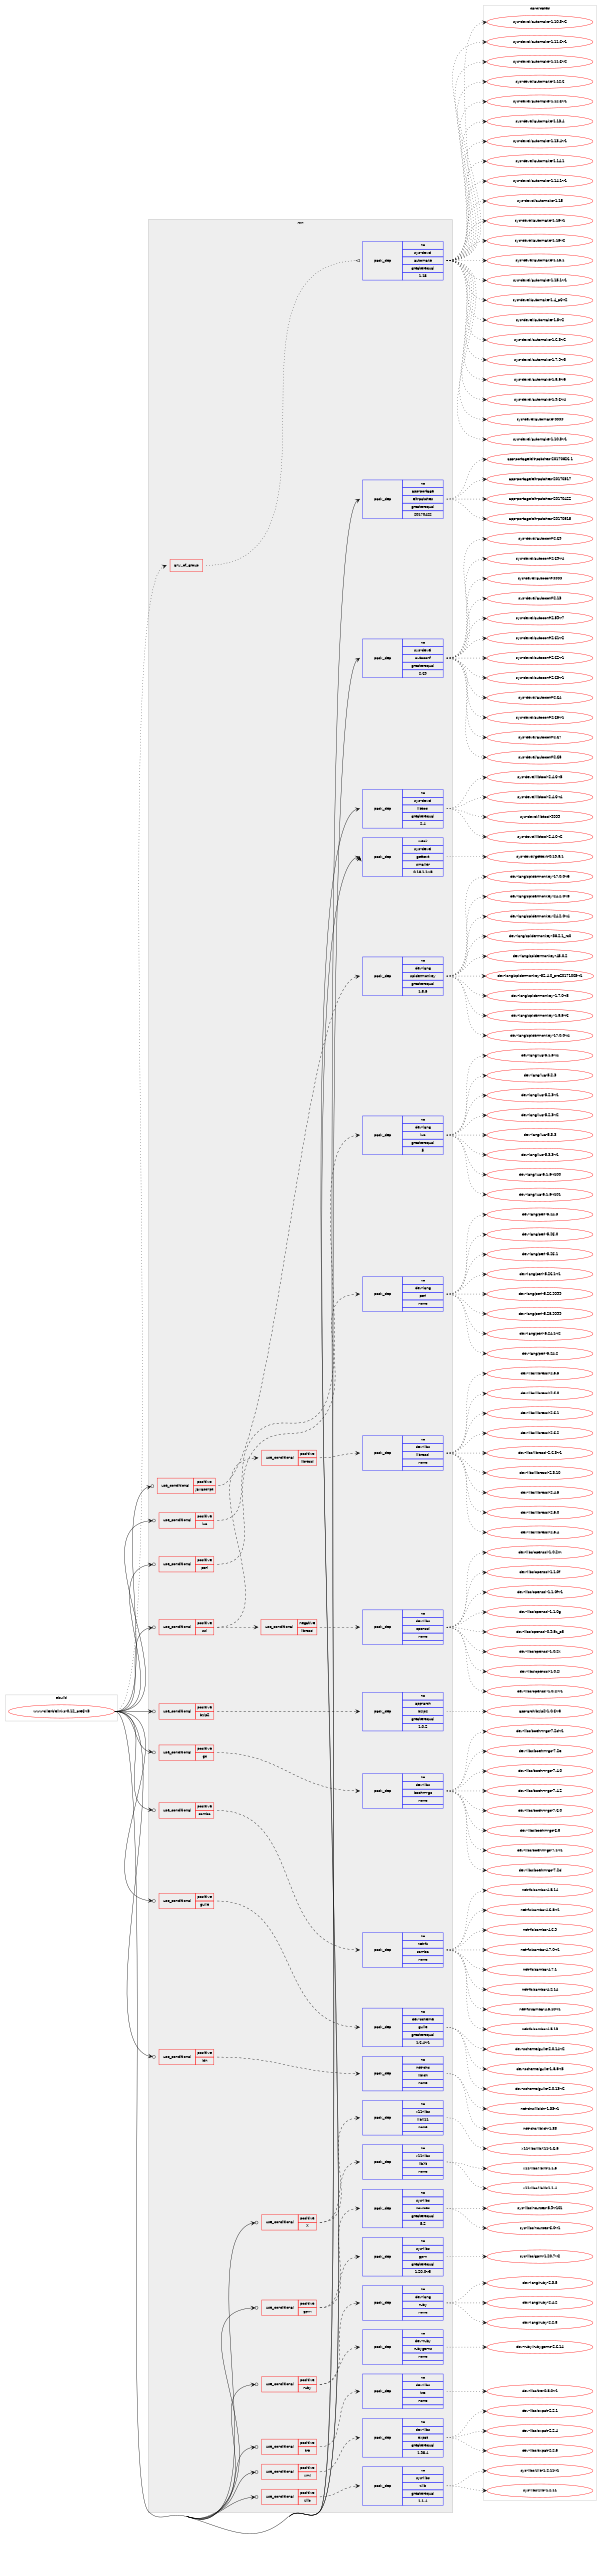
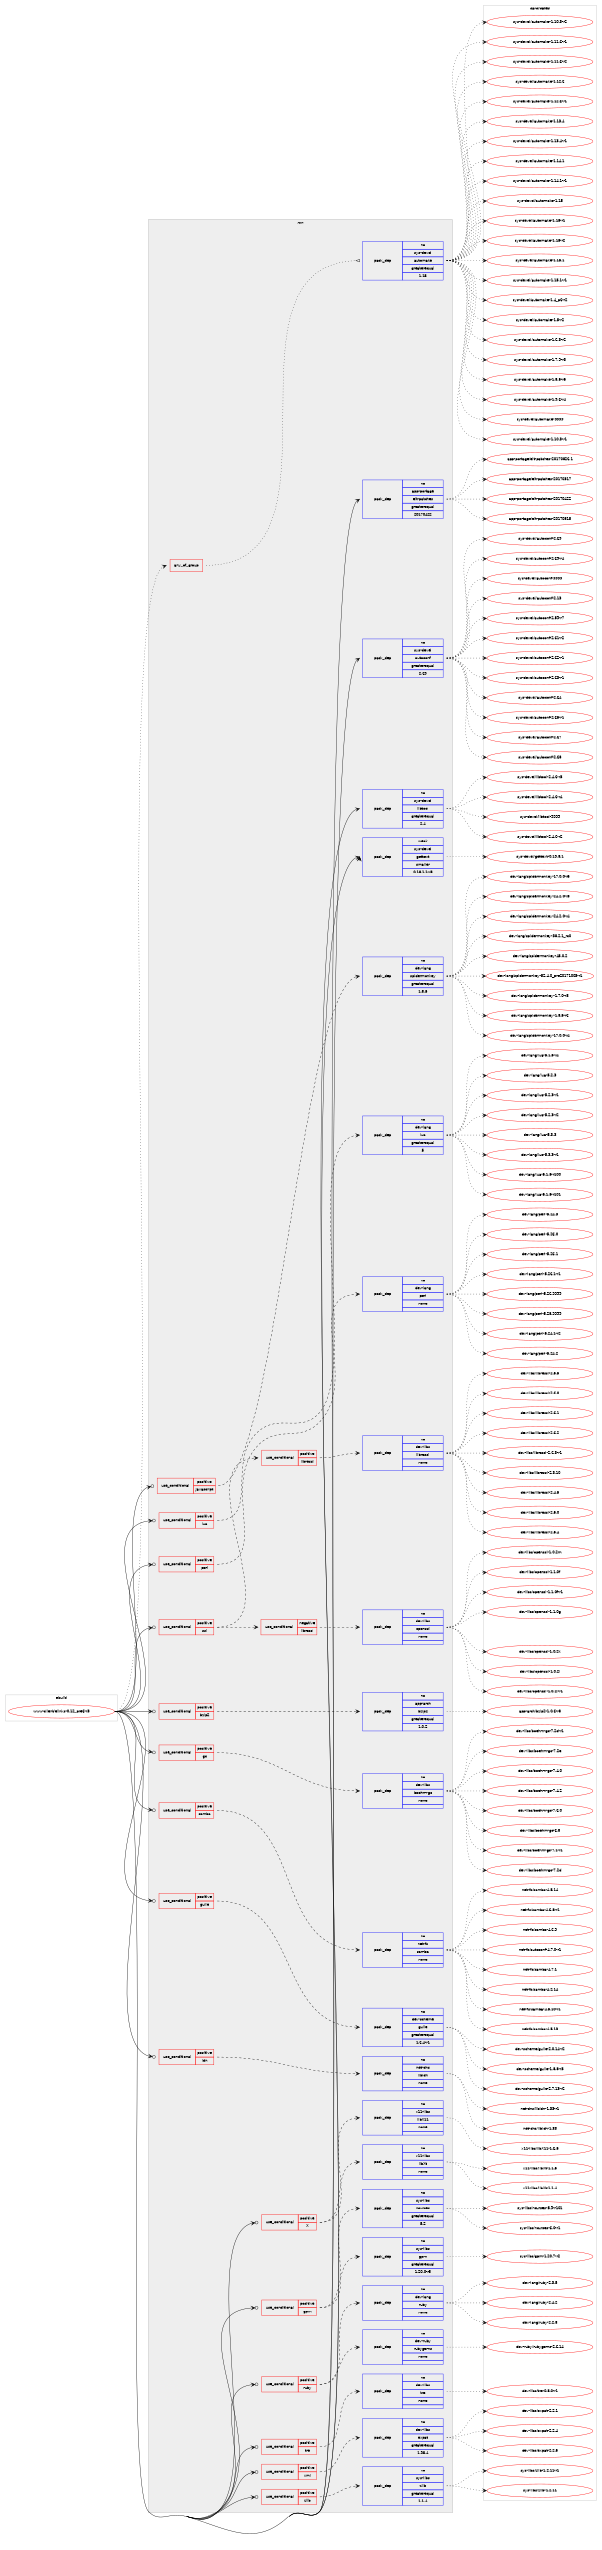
(540, 1632) -> none
(540, 1950) -> (540, 1950)
(540, 2089) -> (540, 2089)
